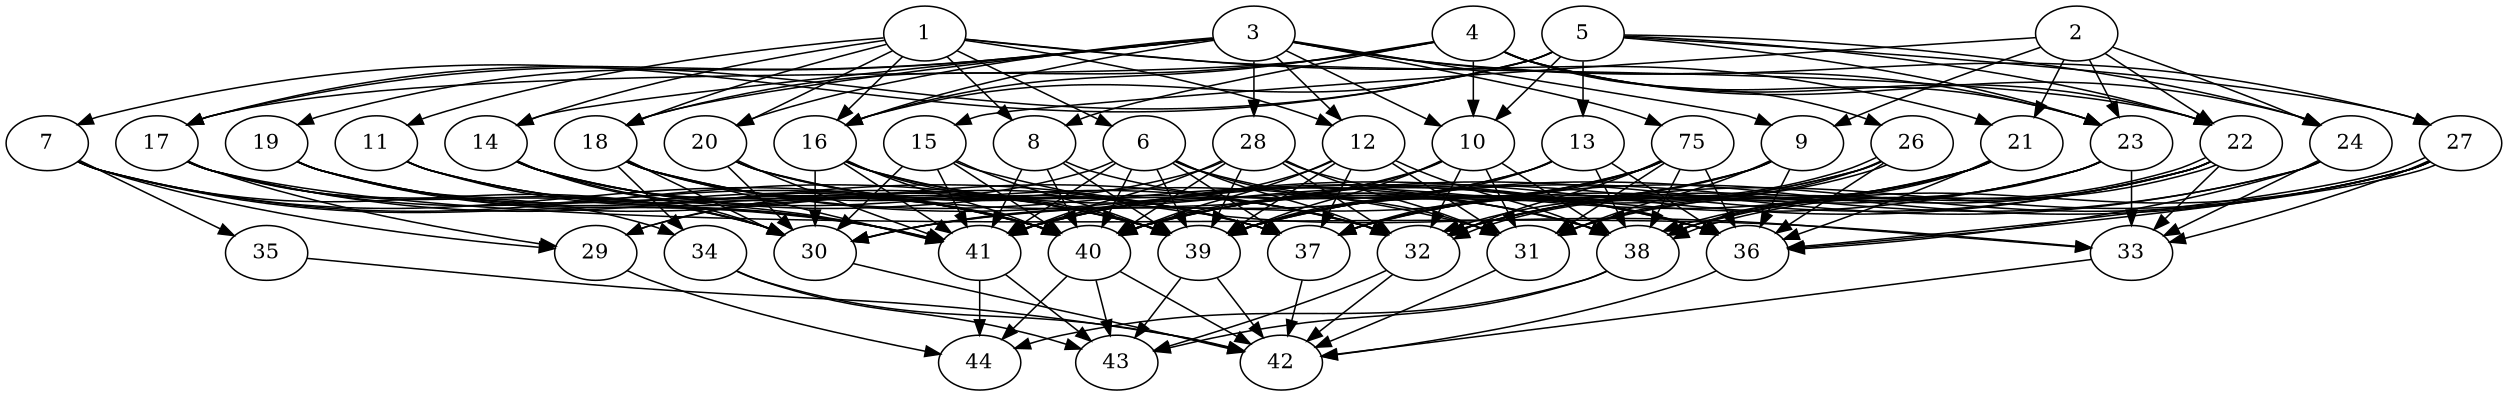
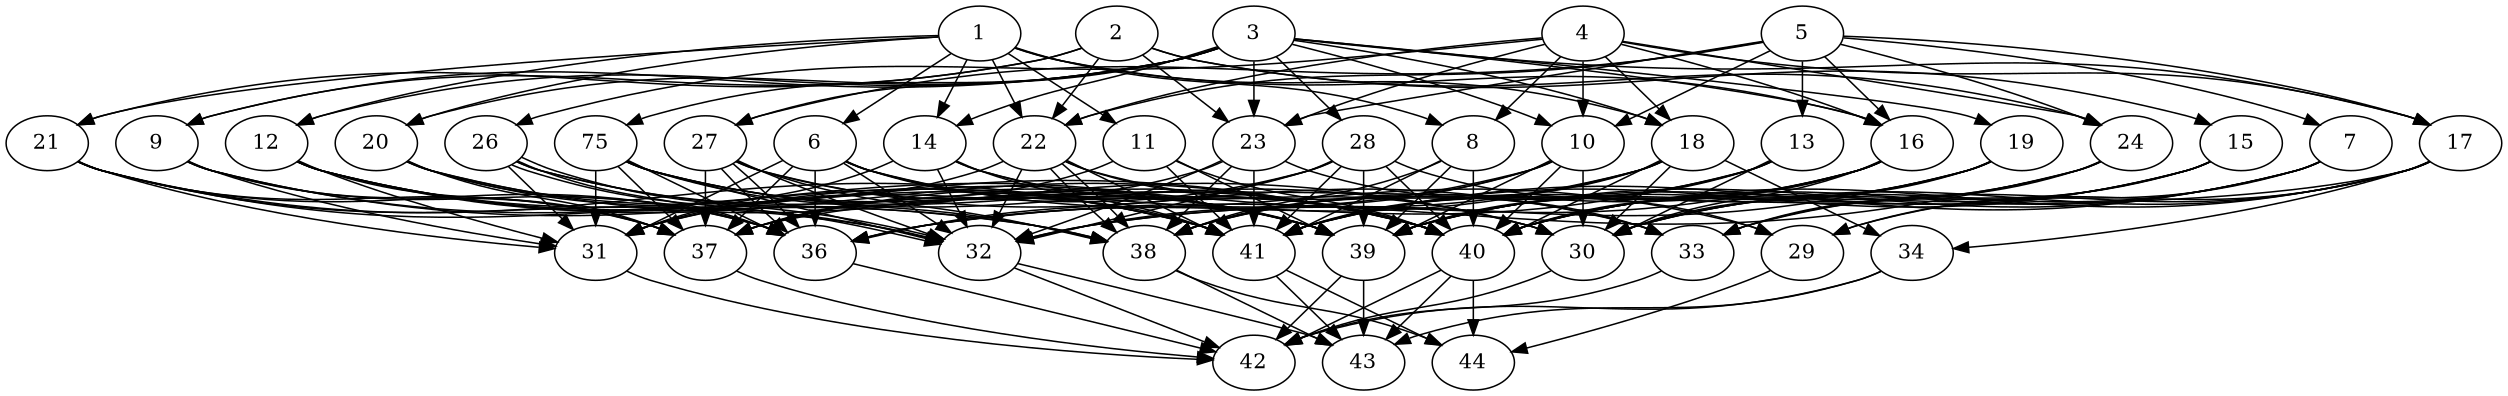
(835, 198) -> none
(267, 253) -> none
